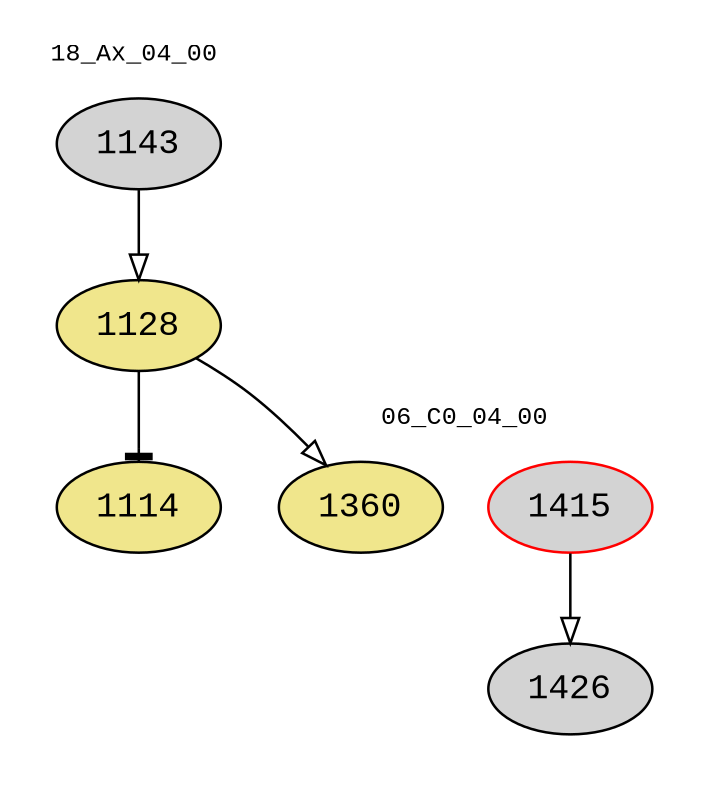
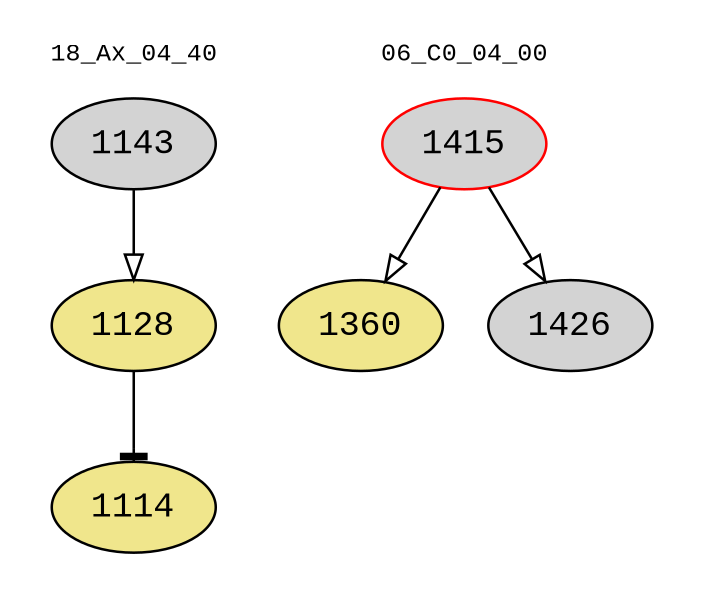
(135, 54) -> (135, 54)
(277, 417) -> (419, 223)
